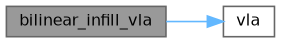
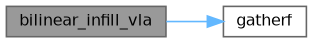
(249, 22) -> (265, 22)
